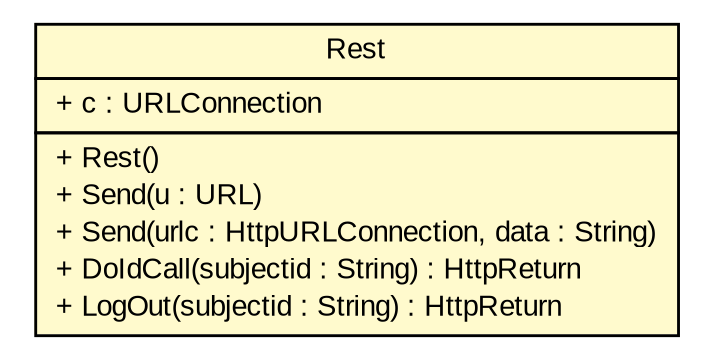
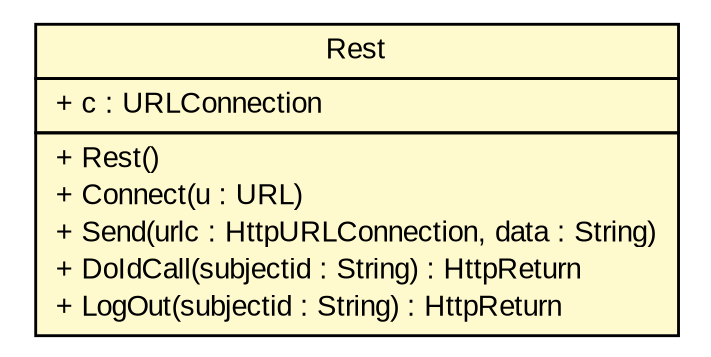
(160, 196) -> (180, 196)
